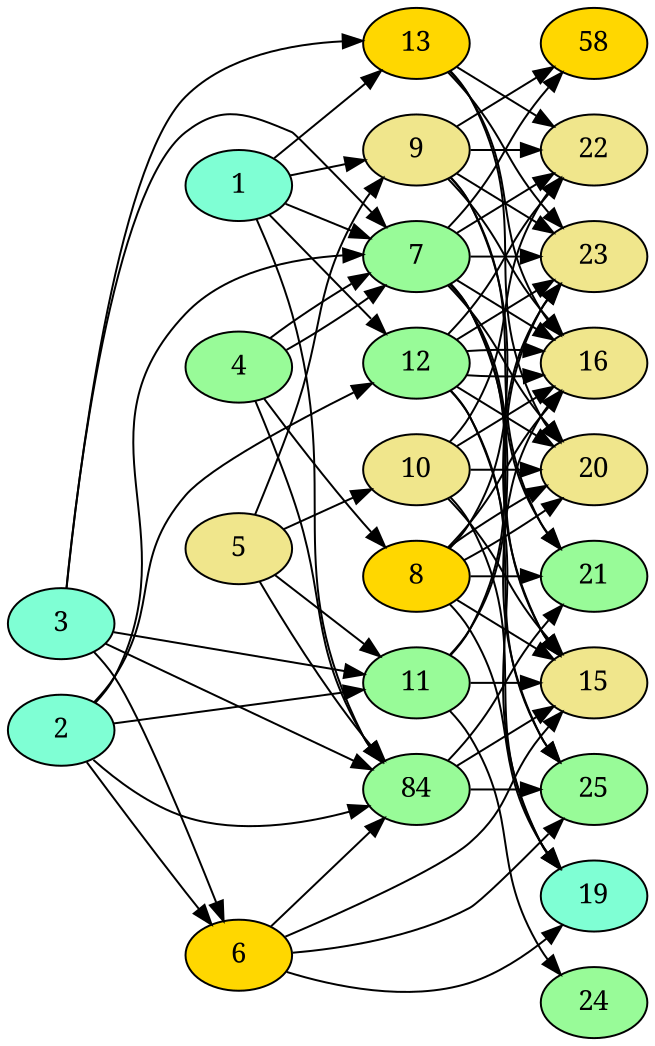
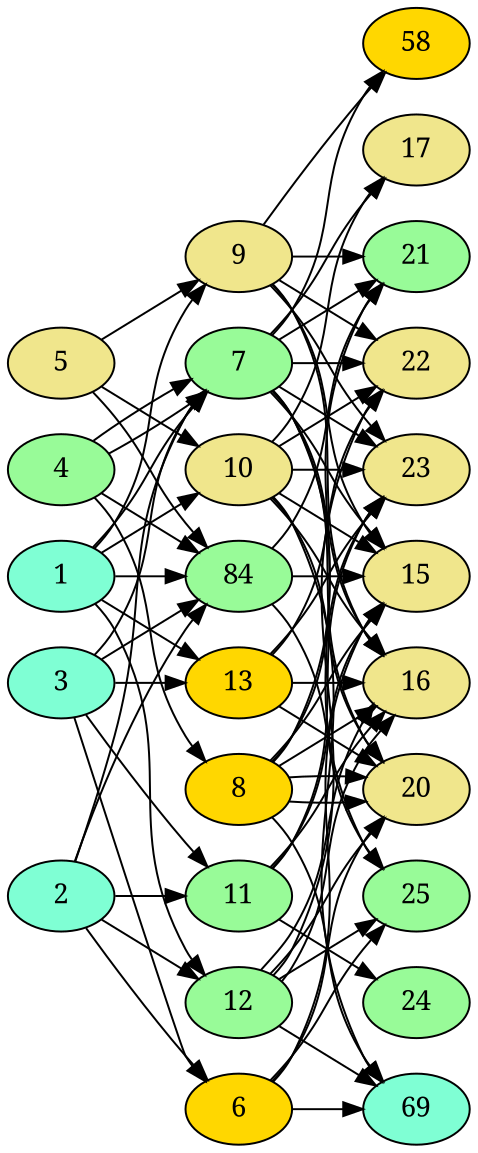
none -> (416, 150)
(497, 315) -> (318, 470)
none -> (141, 528)
(304, 598) -> none
(321, 879) -> (326, 959)
(594, 896) -> (416, 1109)
